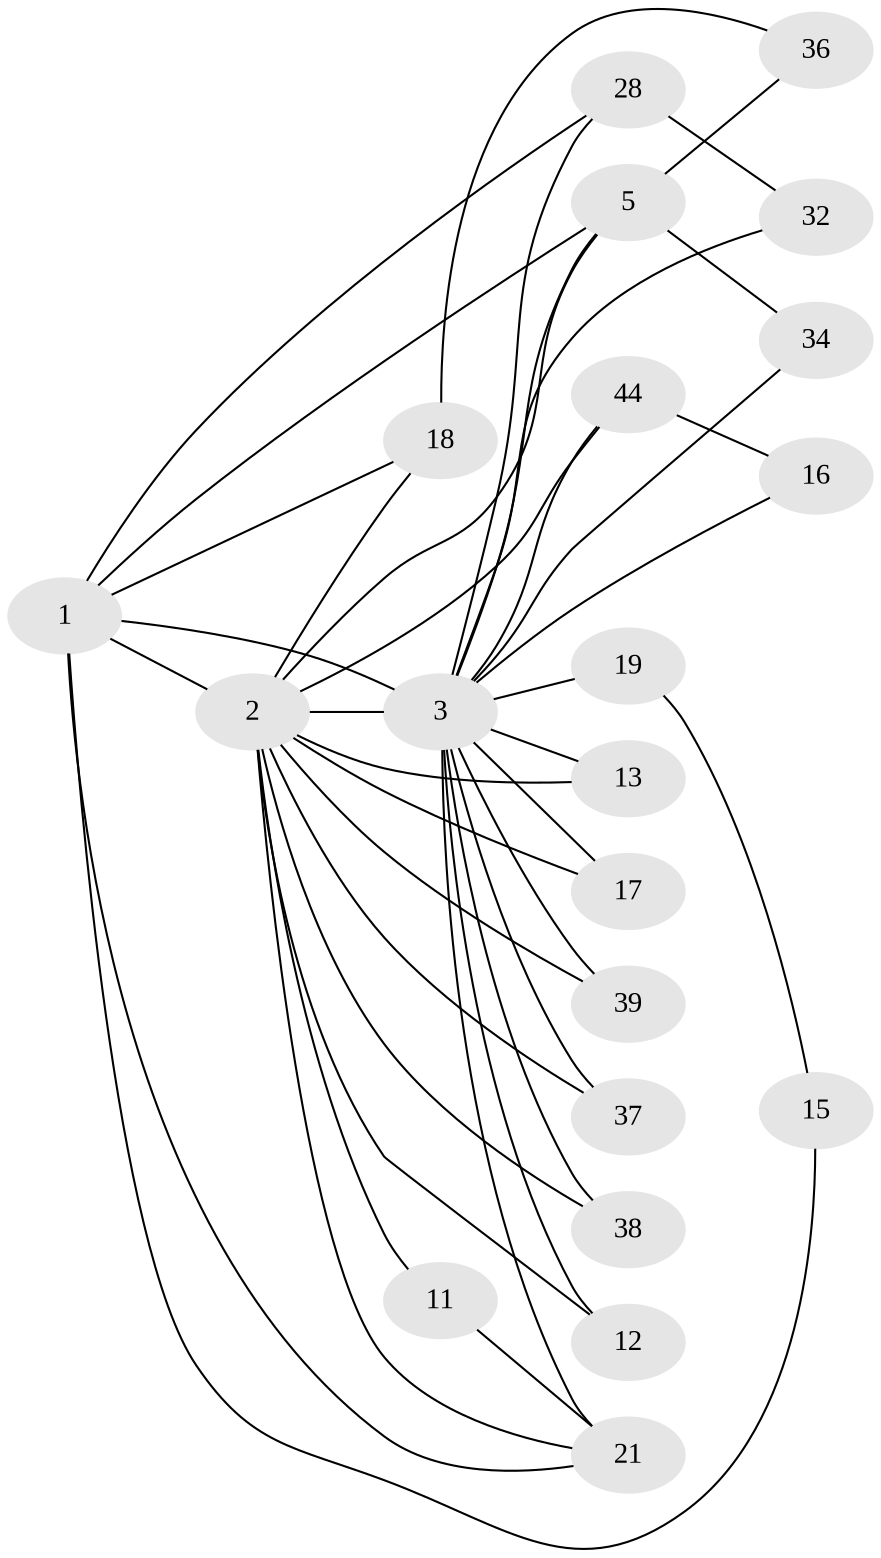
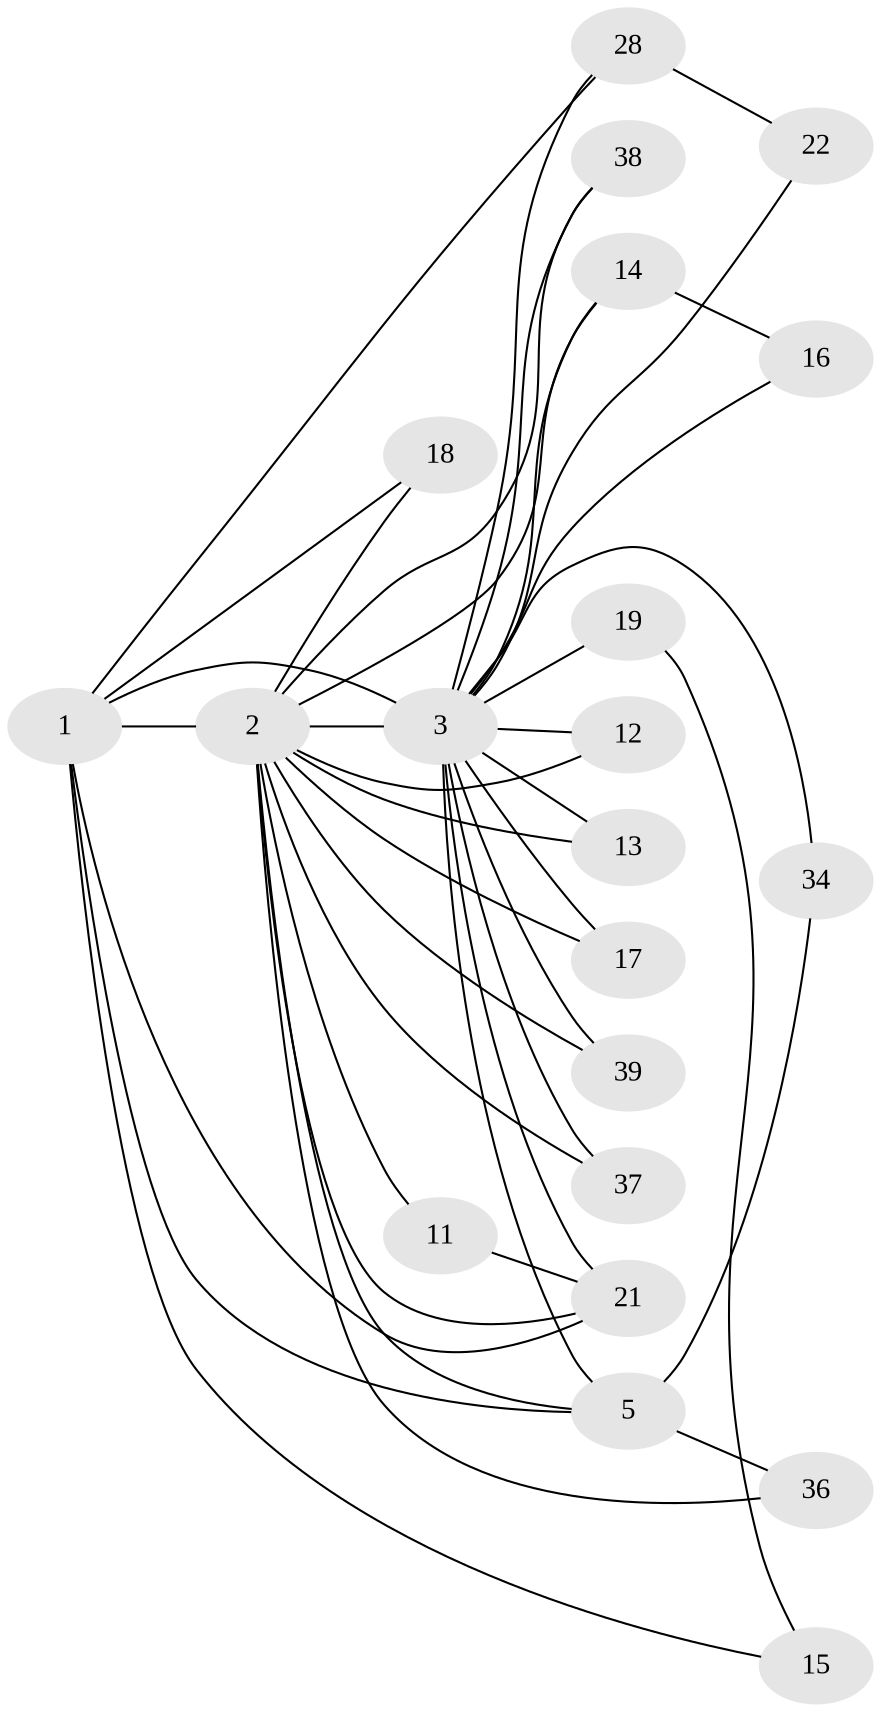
(506, 109) -> (325, 1263)
(816, 217) -> (816, 146)
(628, 395) -> (628, 271)
